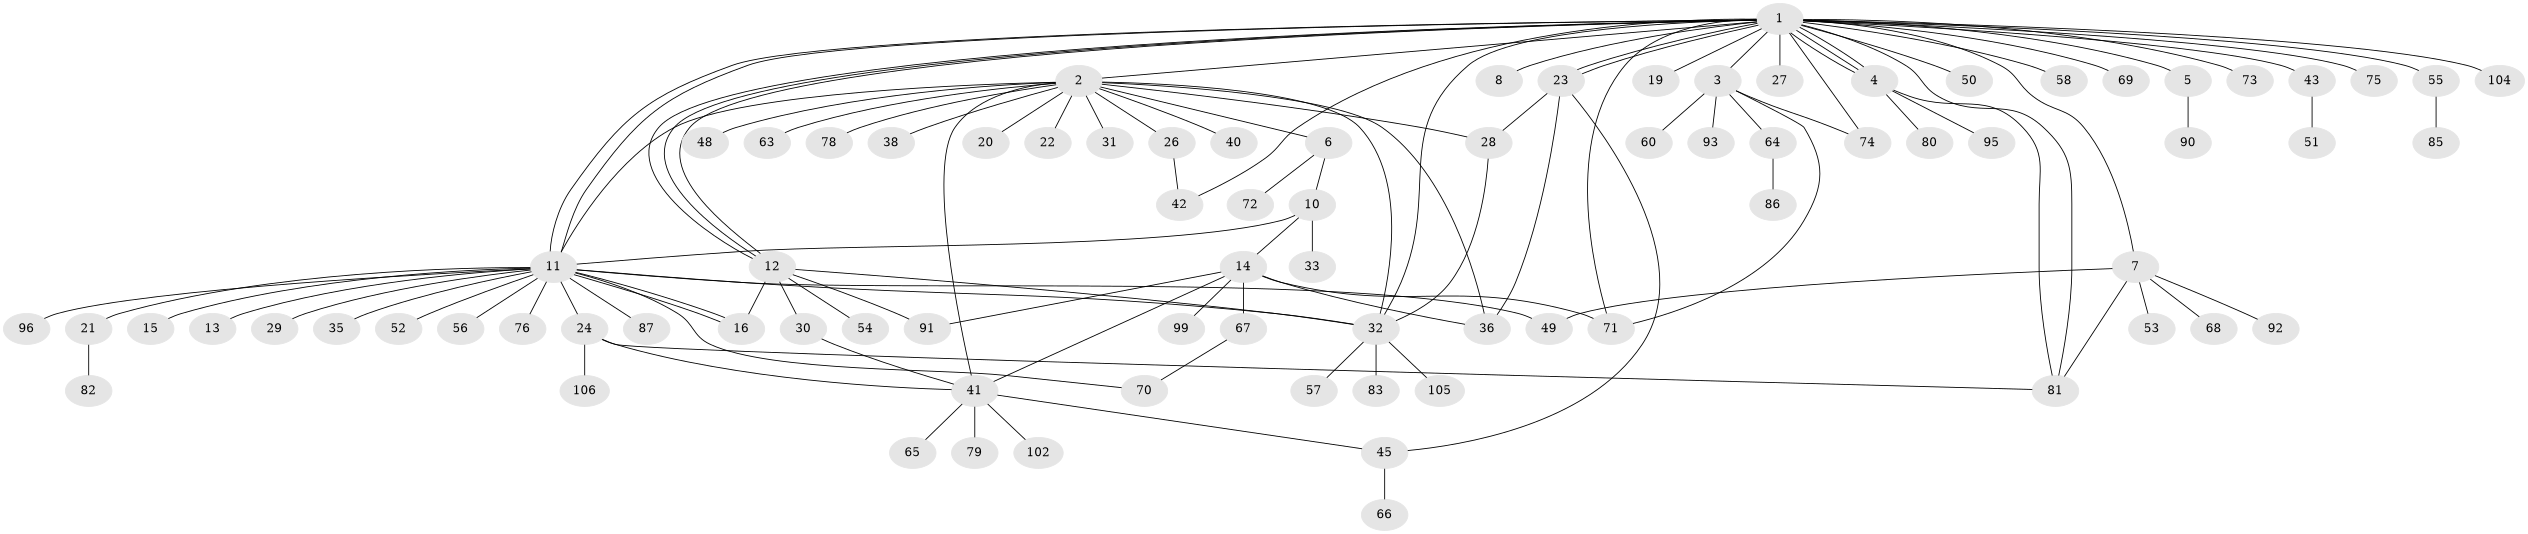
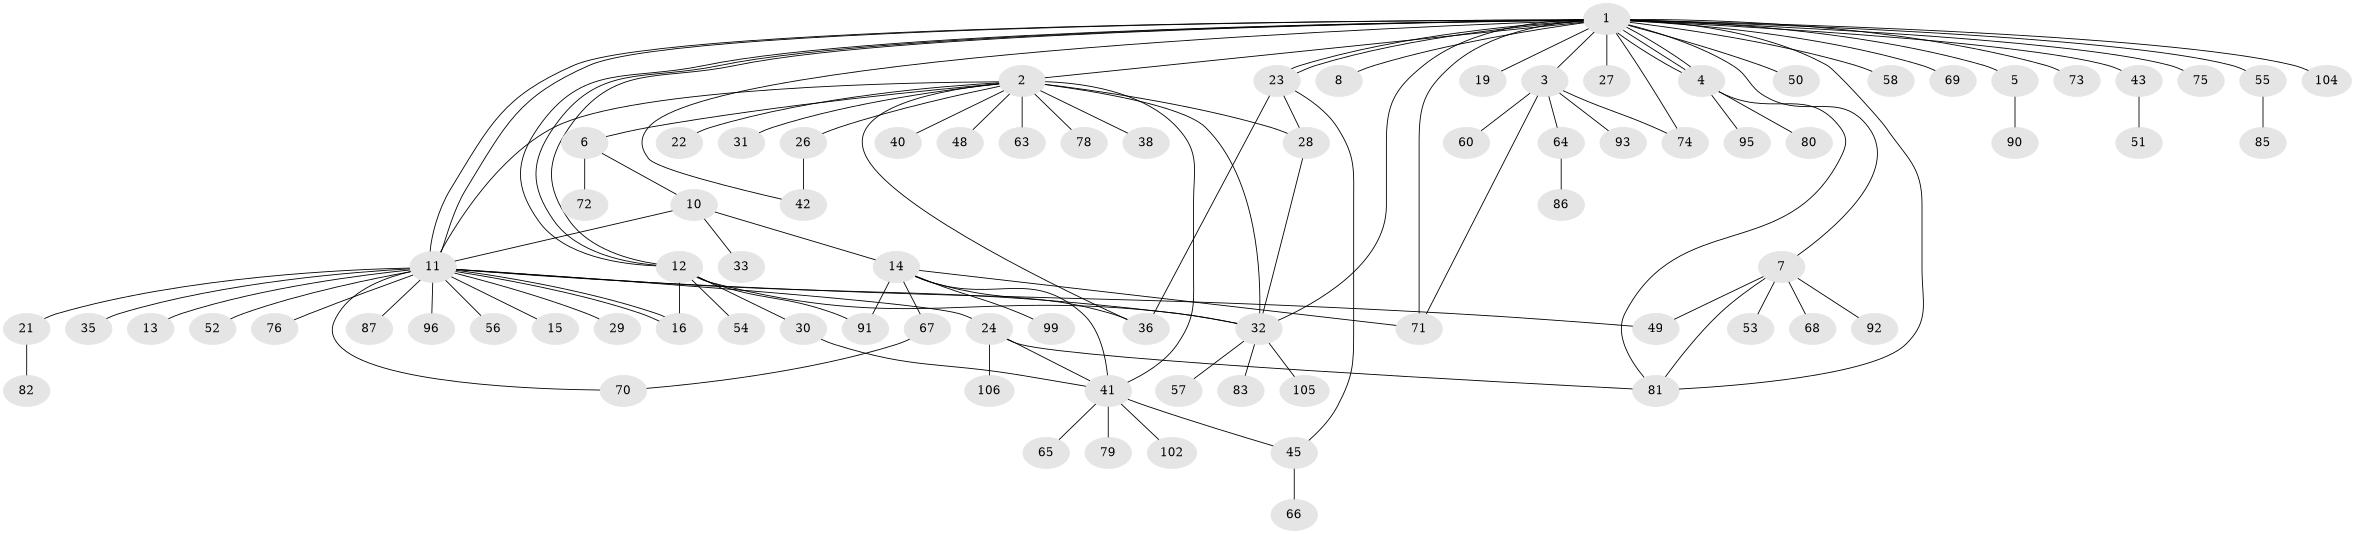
(986, 143) -> none
